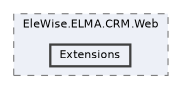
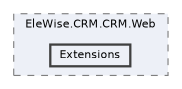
(91, 25) -> (91, 25)
